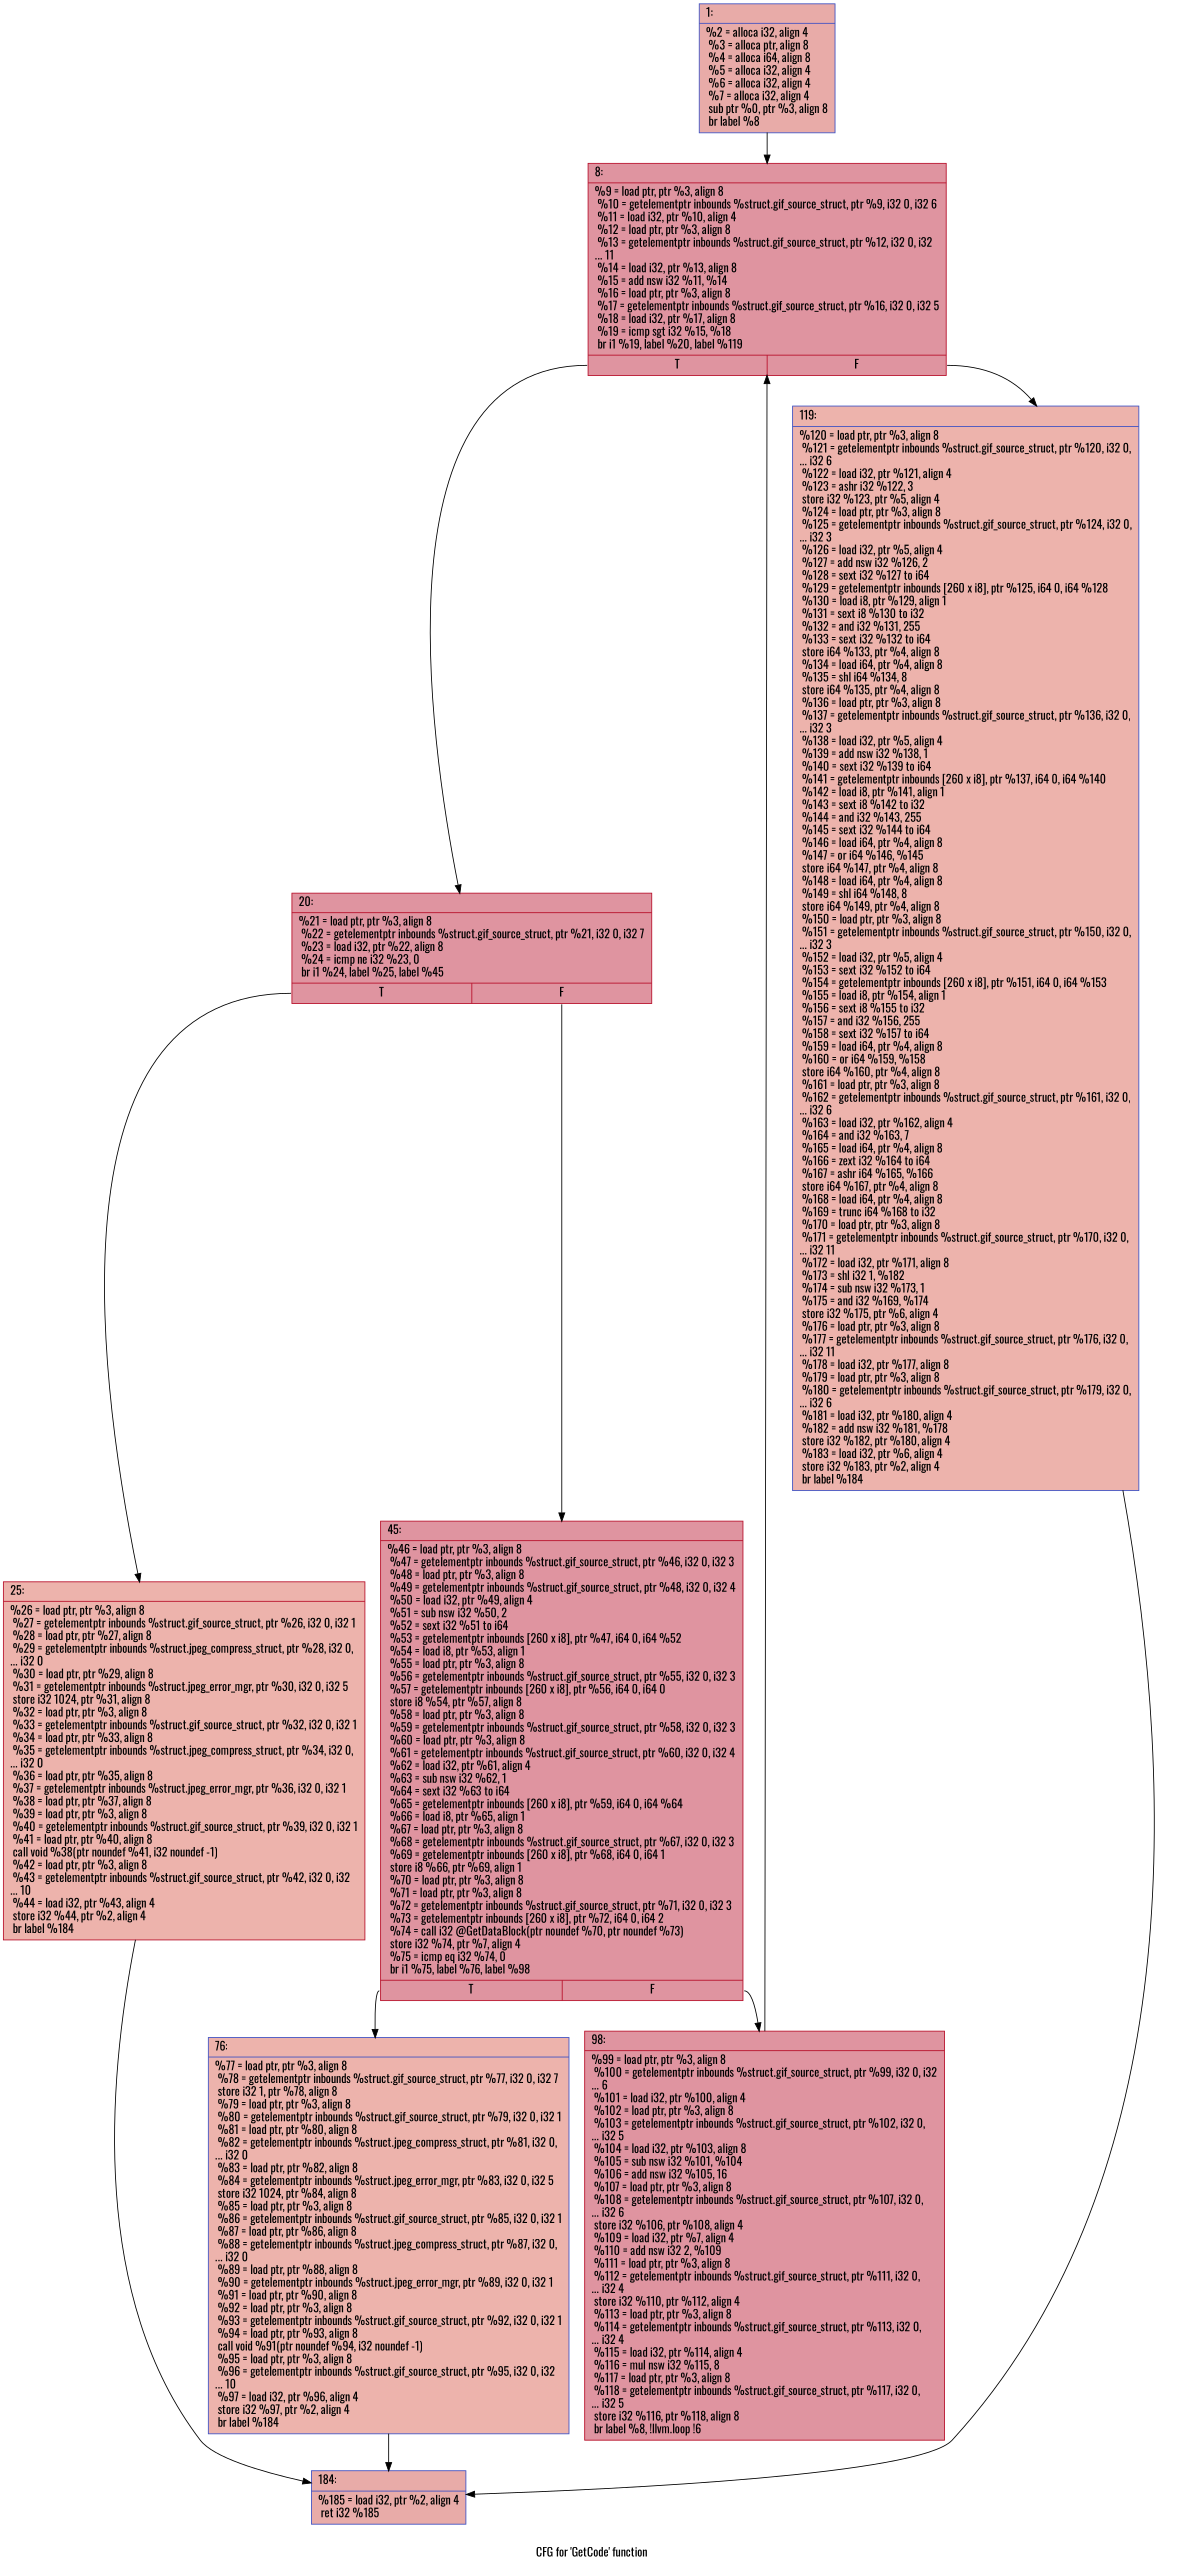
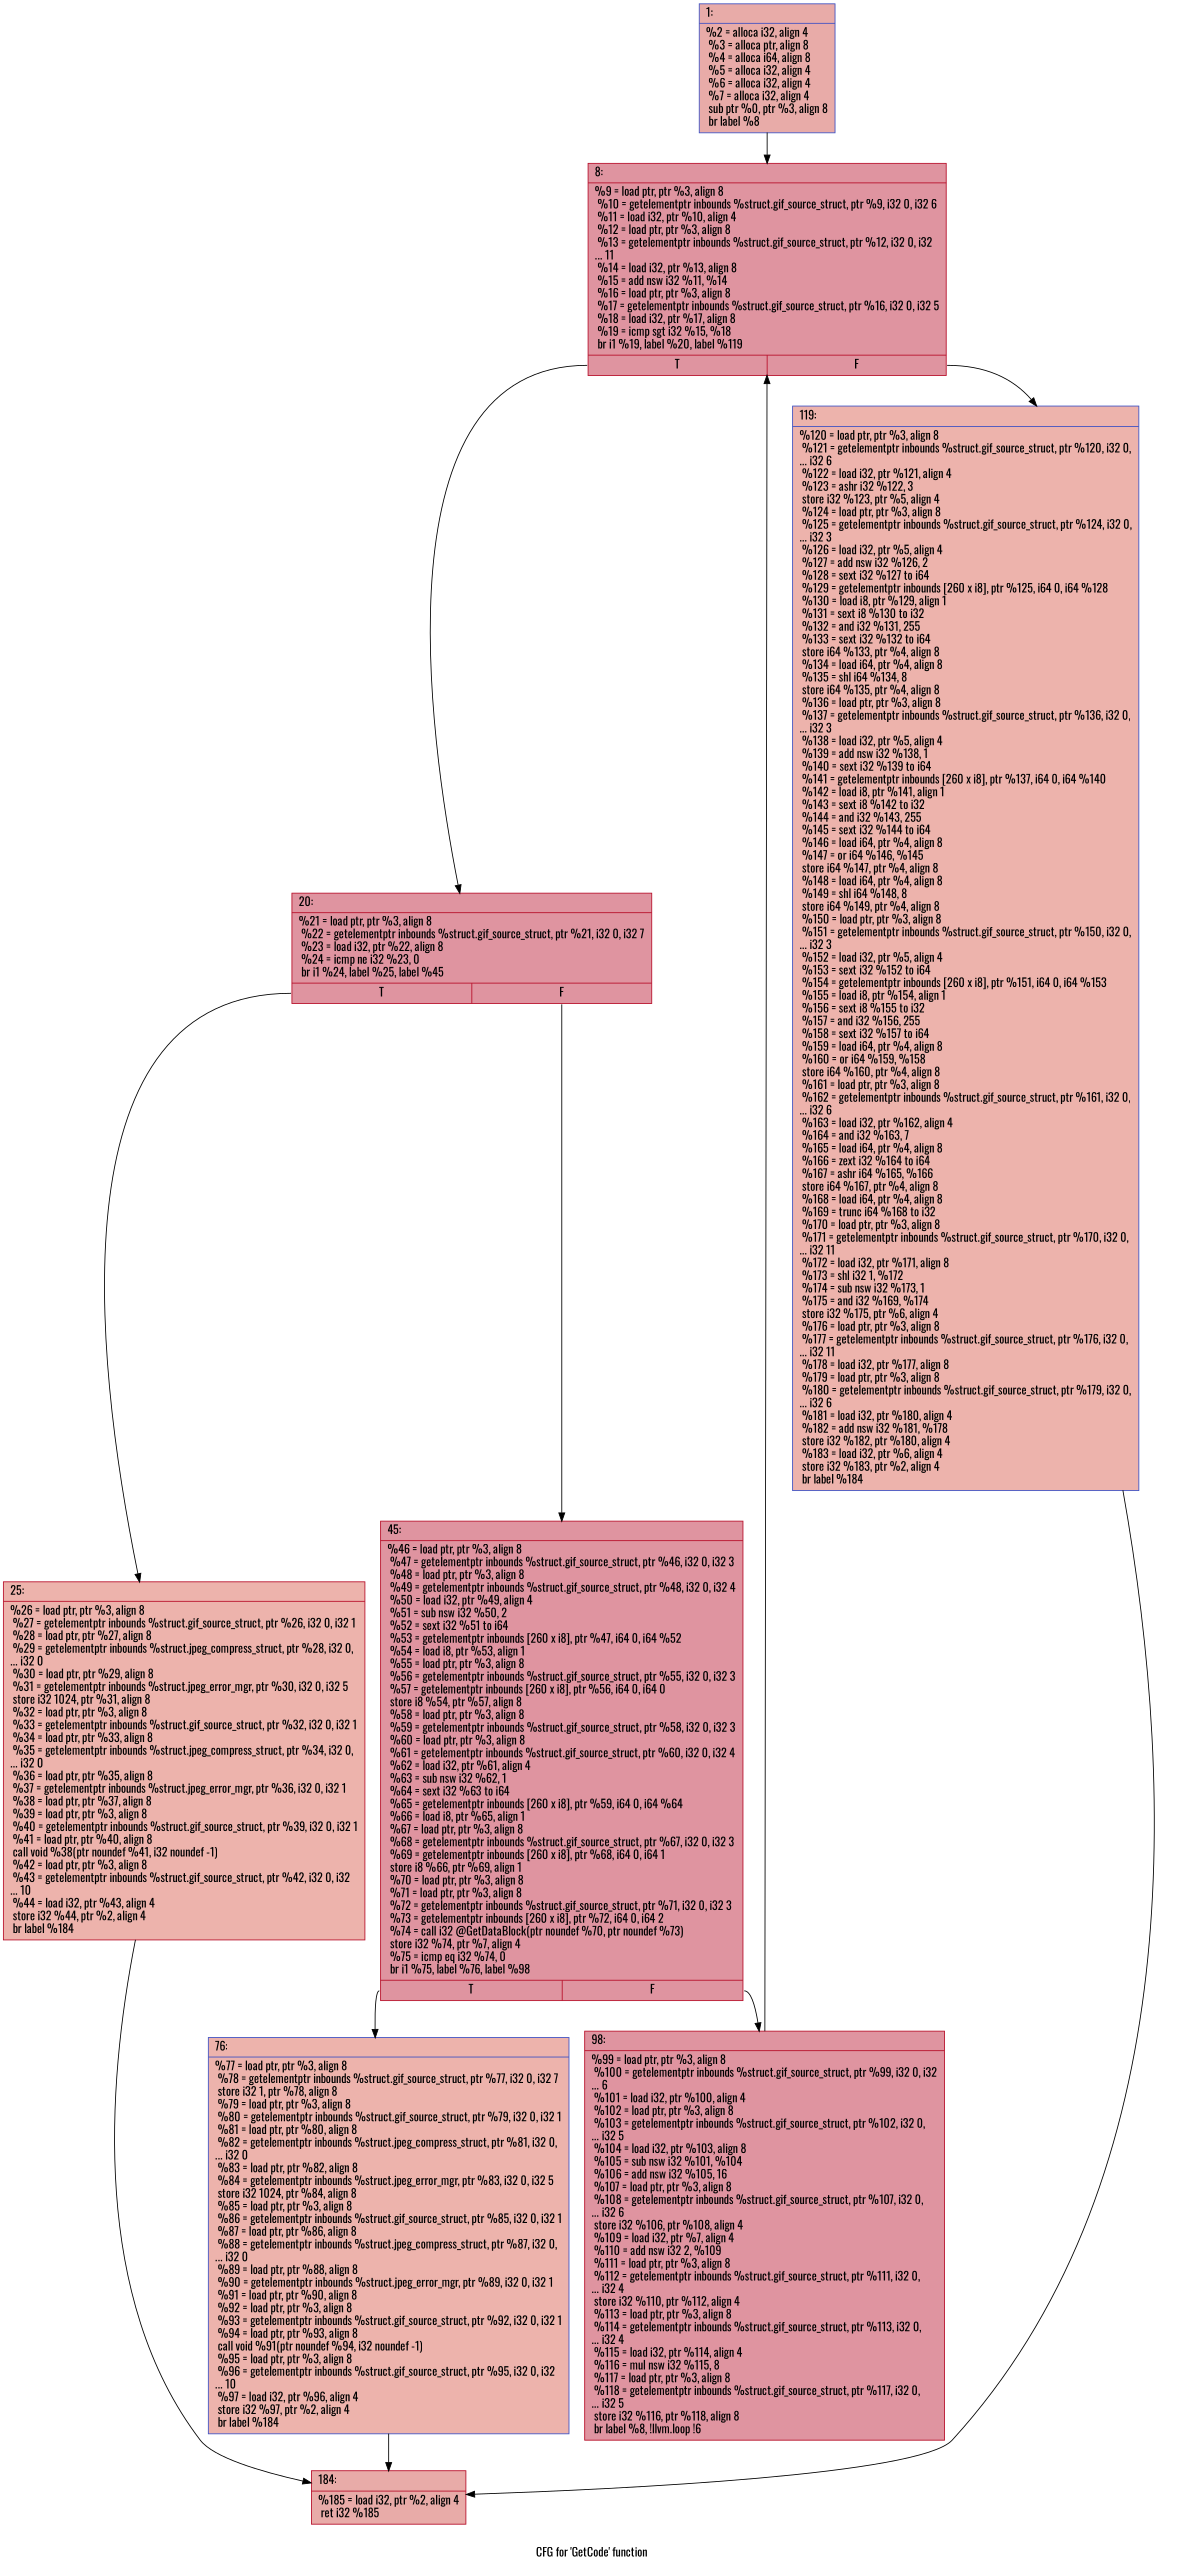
(852, 1276) -> (852, 1276)
(389, 2497) -> (389, 2497)
